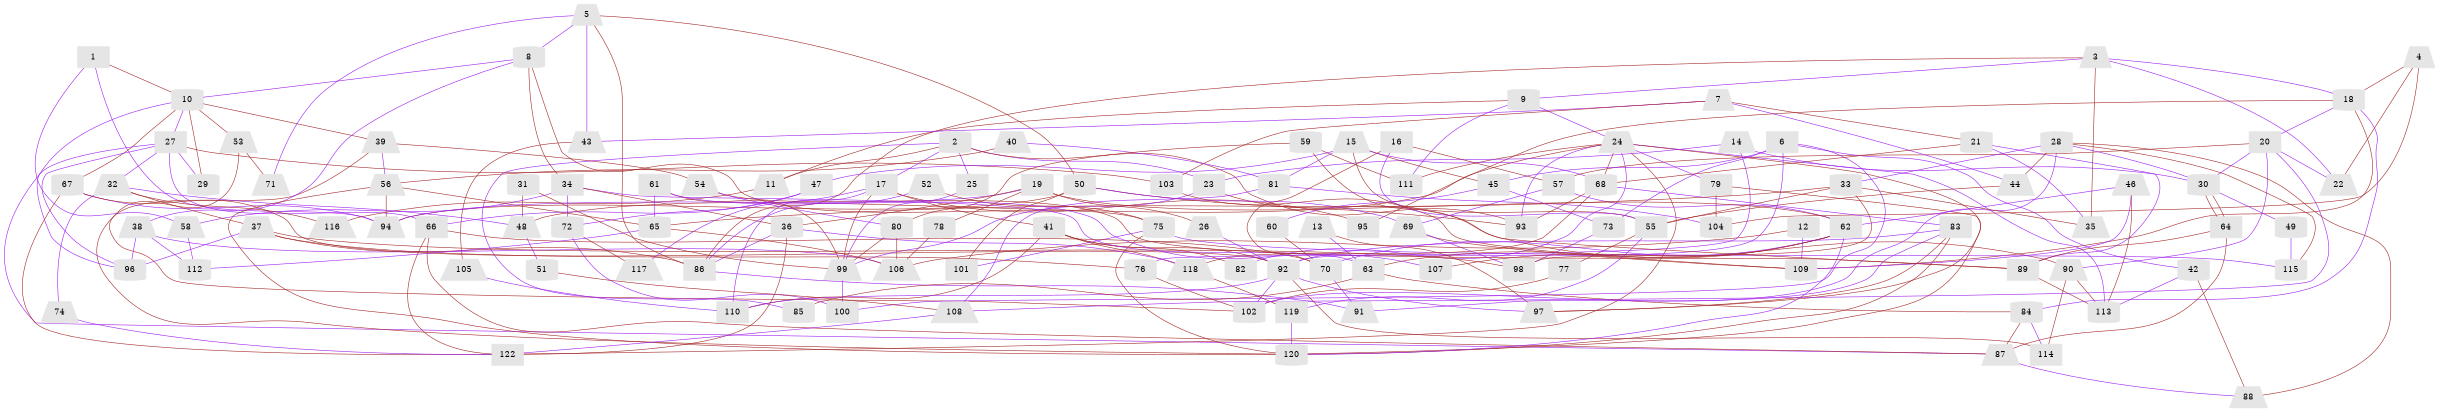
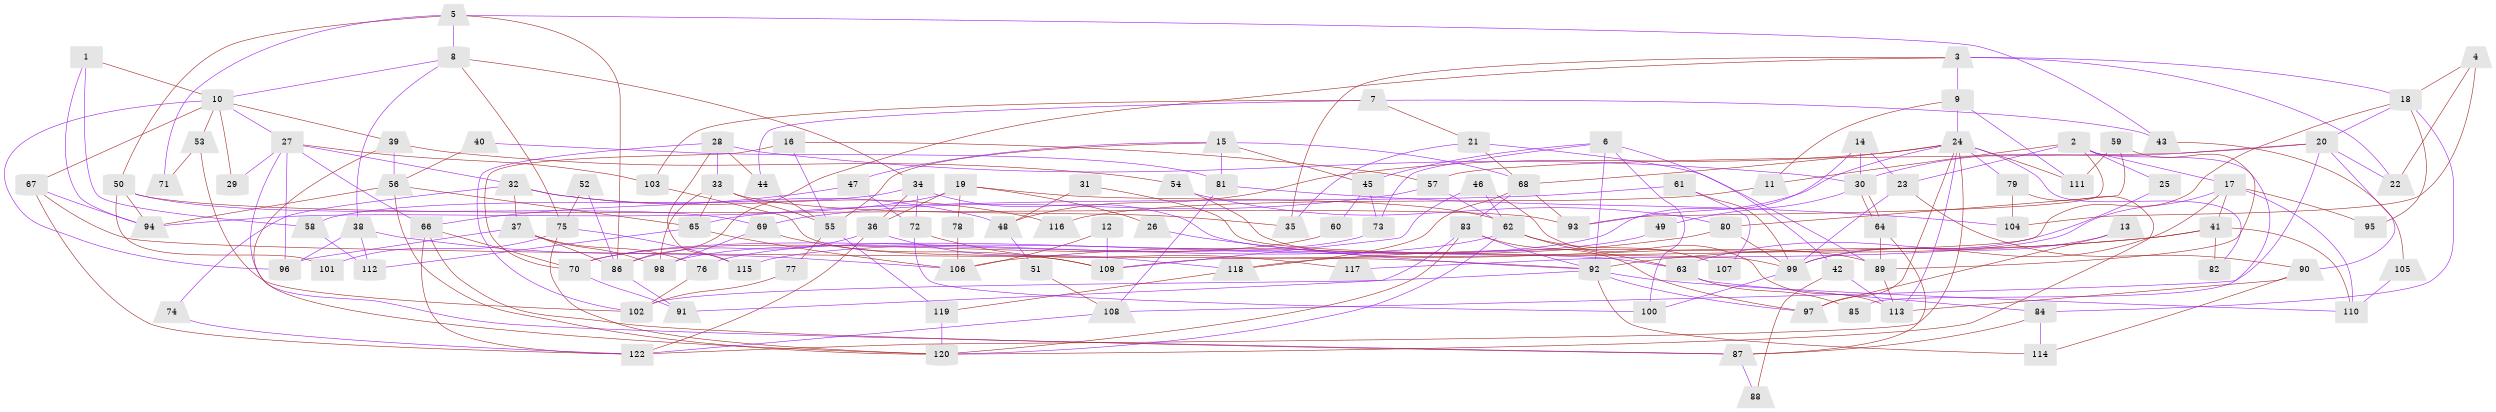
(2337, 225) -> none
(1759, 307) -> (1943, 303)
